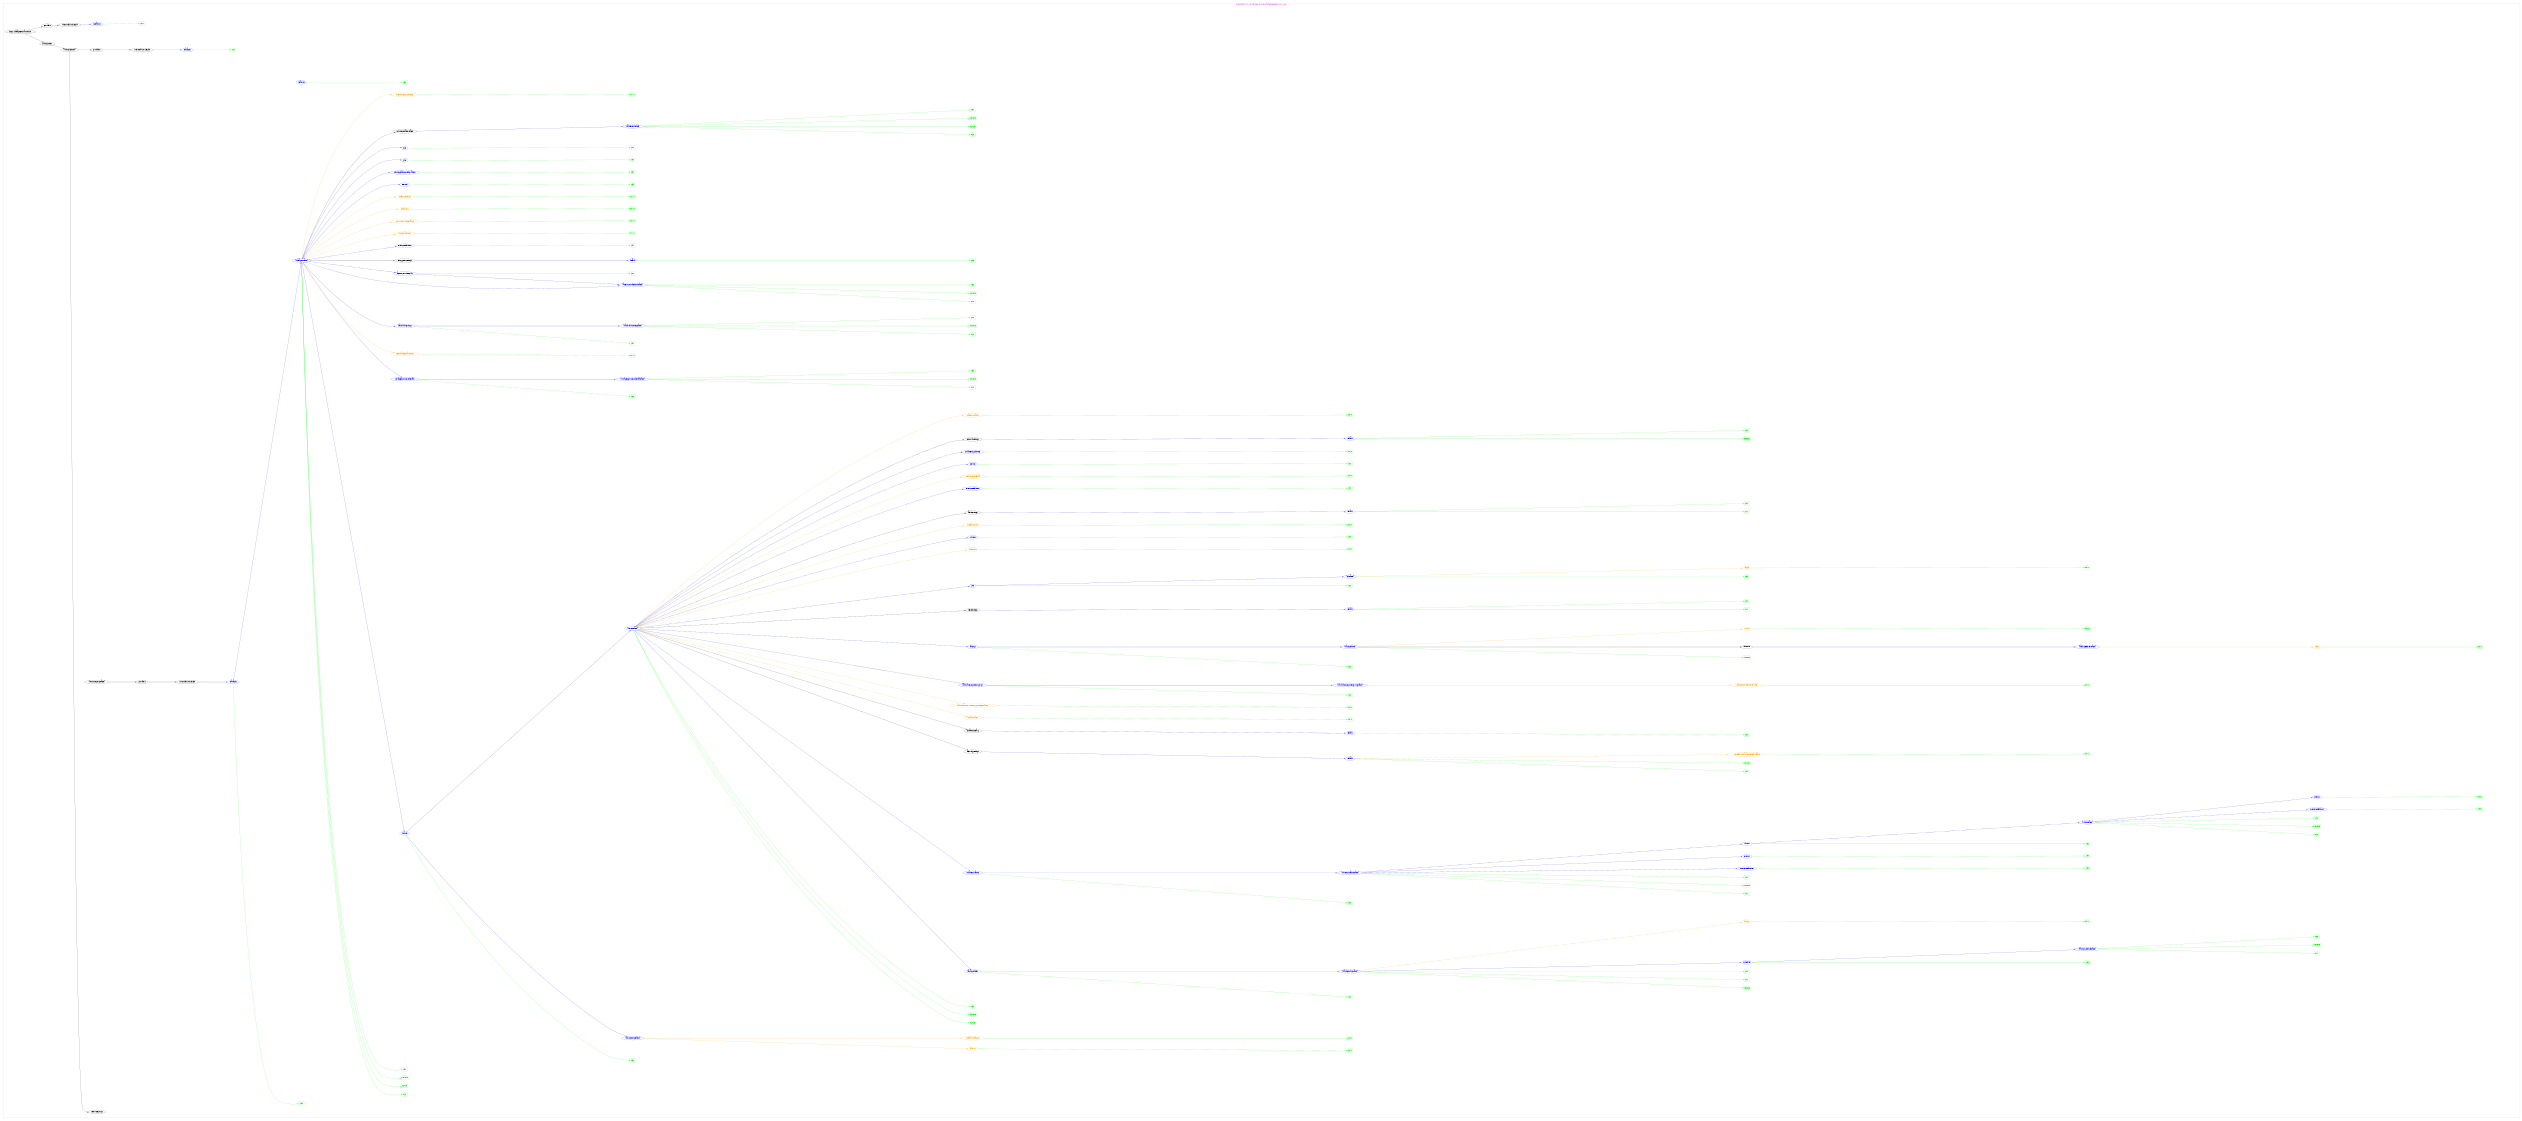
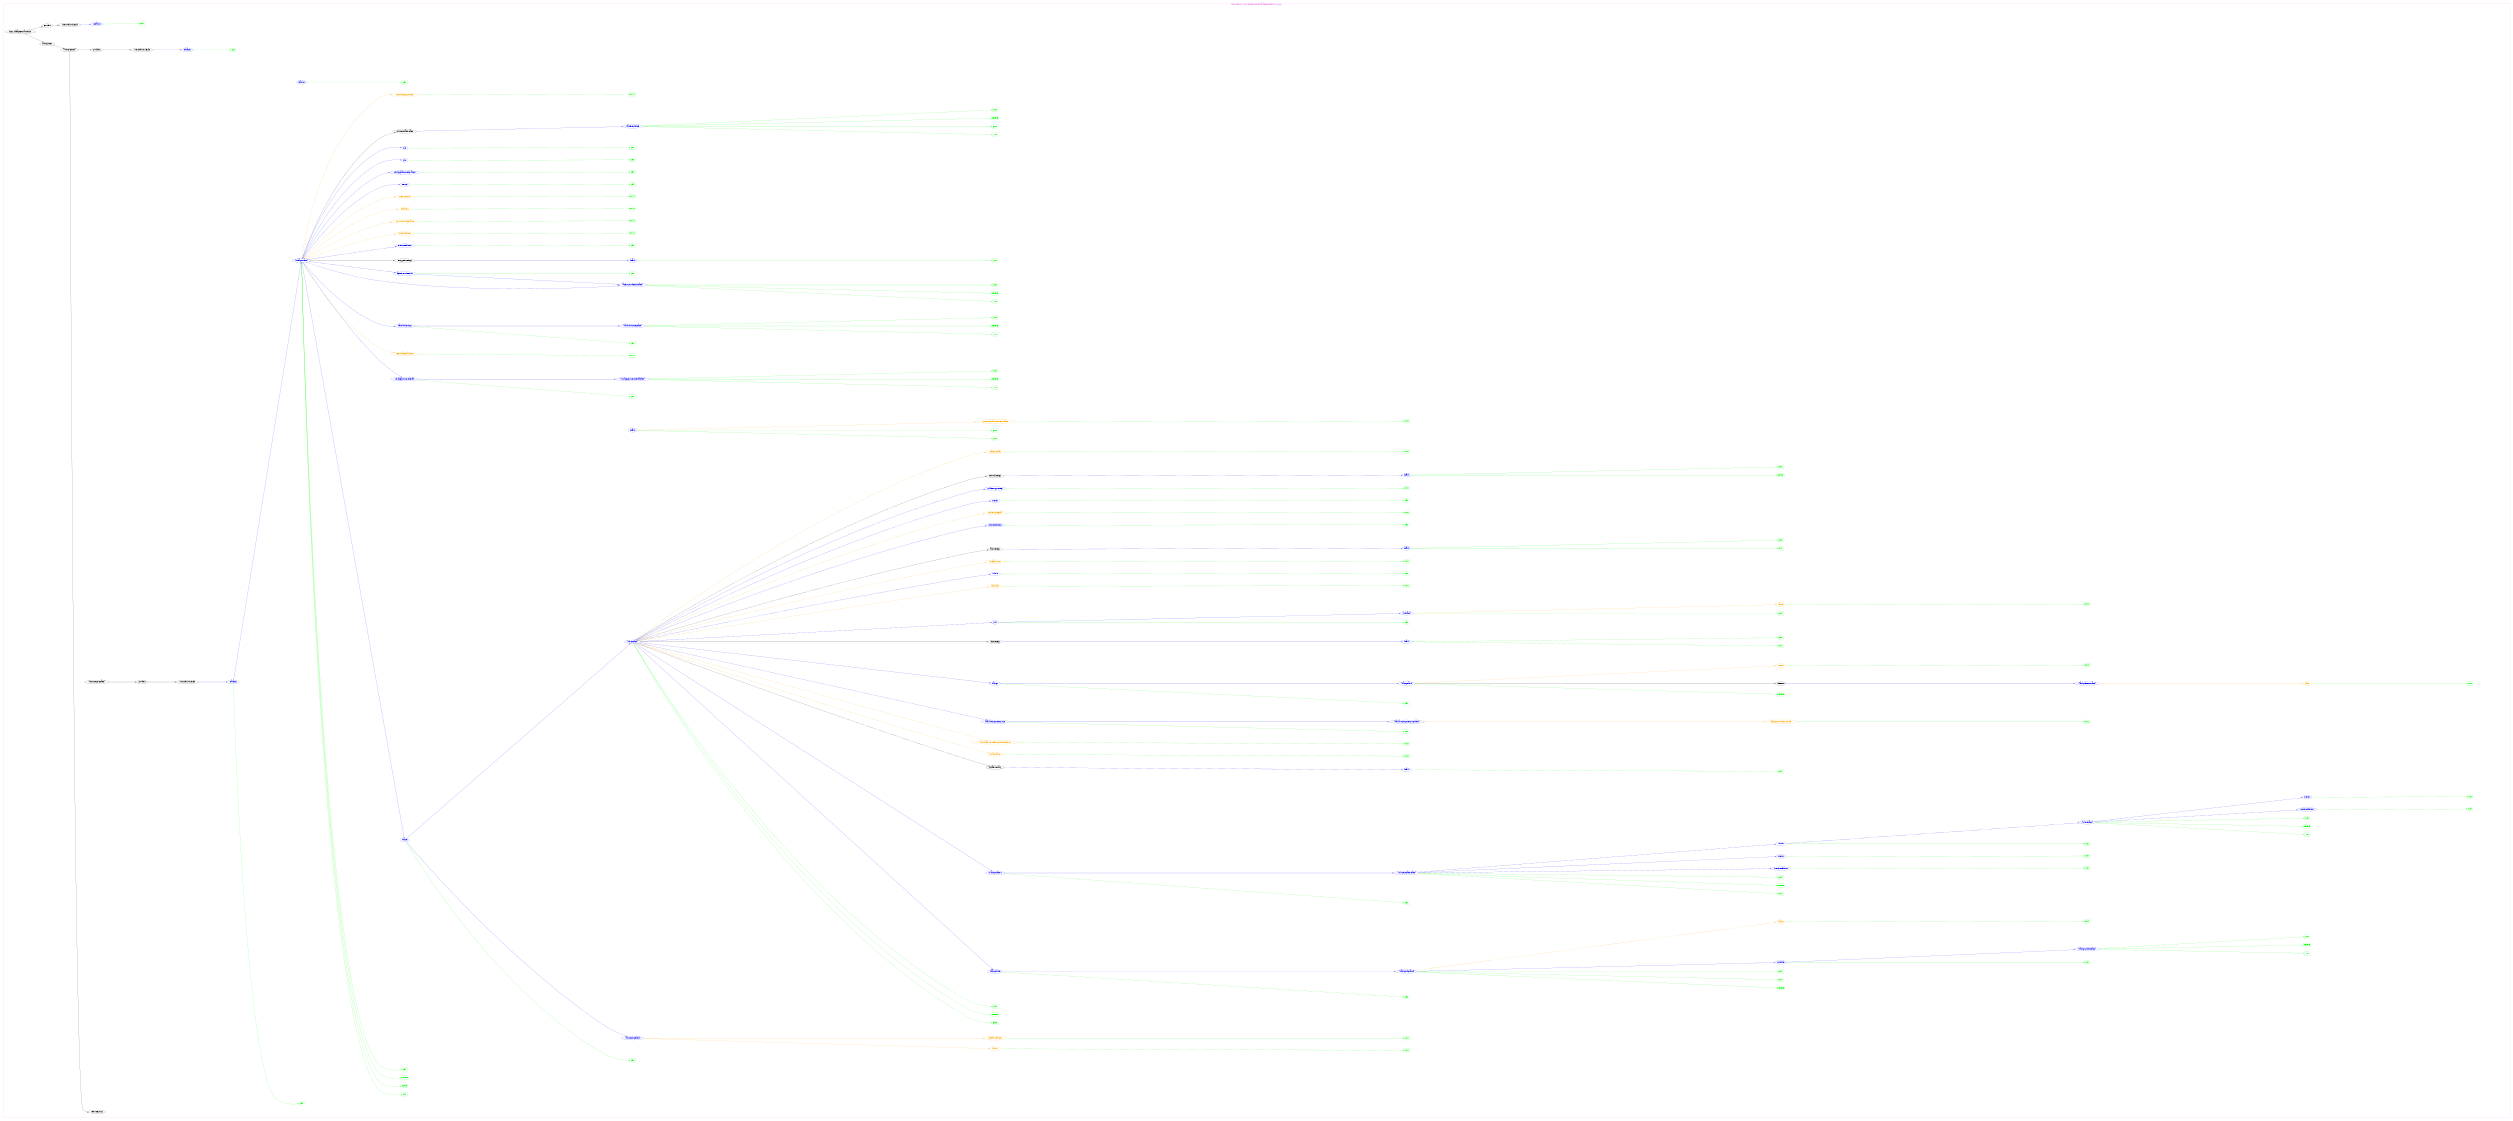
(973, 752) -> none
